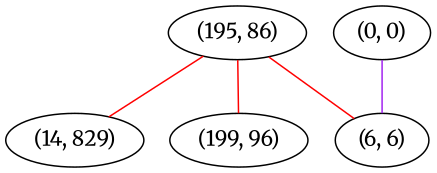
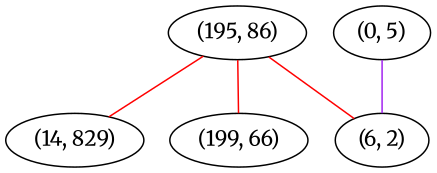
(382, 33) -> (382, 33)
(239, 140) -> (239, 140)
(382, 140) -> (382, 140)
